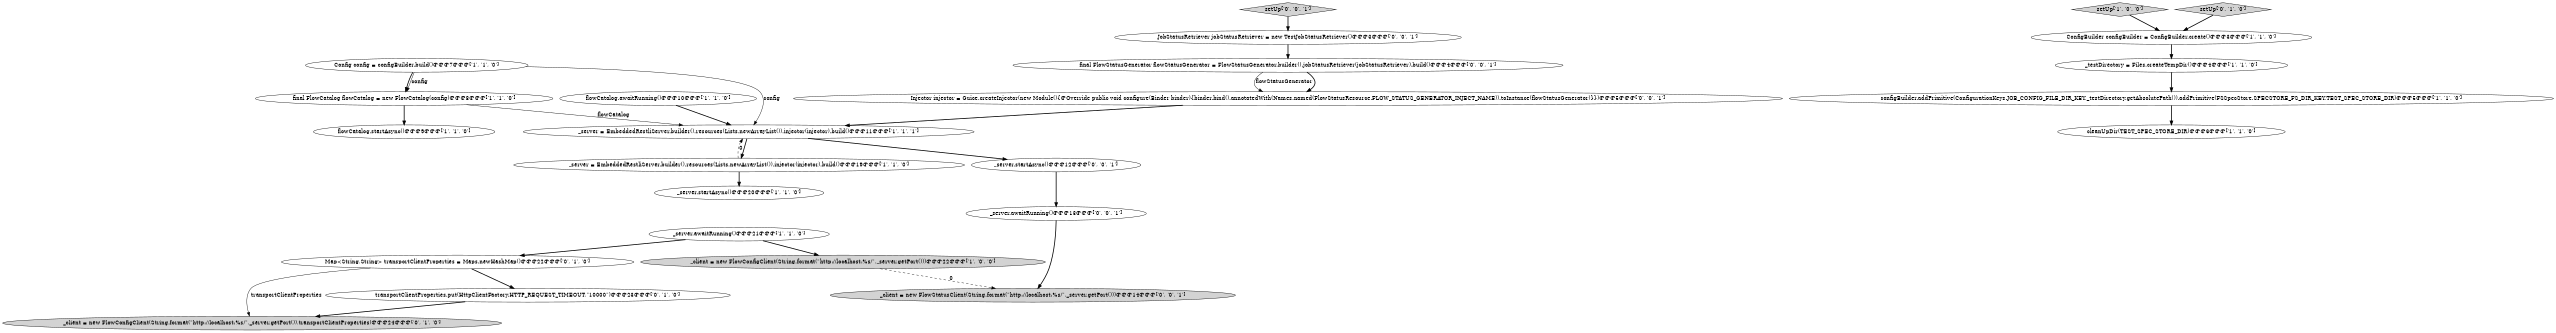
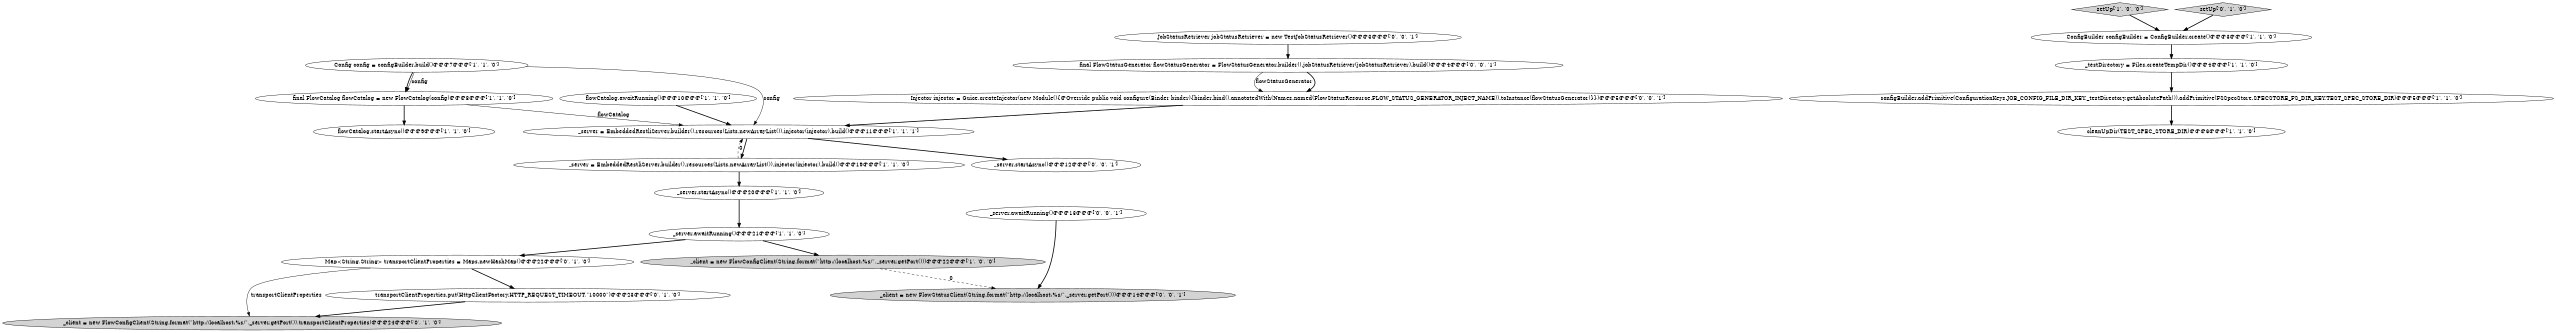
(1288, 10) -> none
(1056, 187) -> none
none -> (739, 212)
